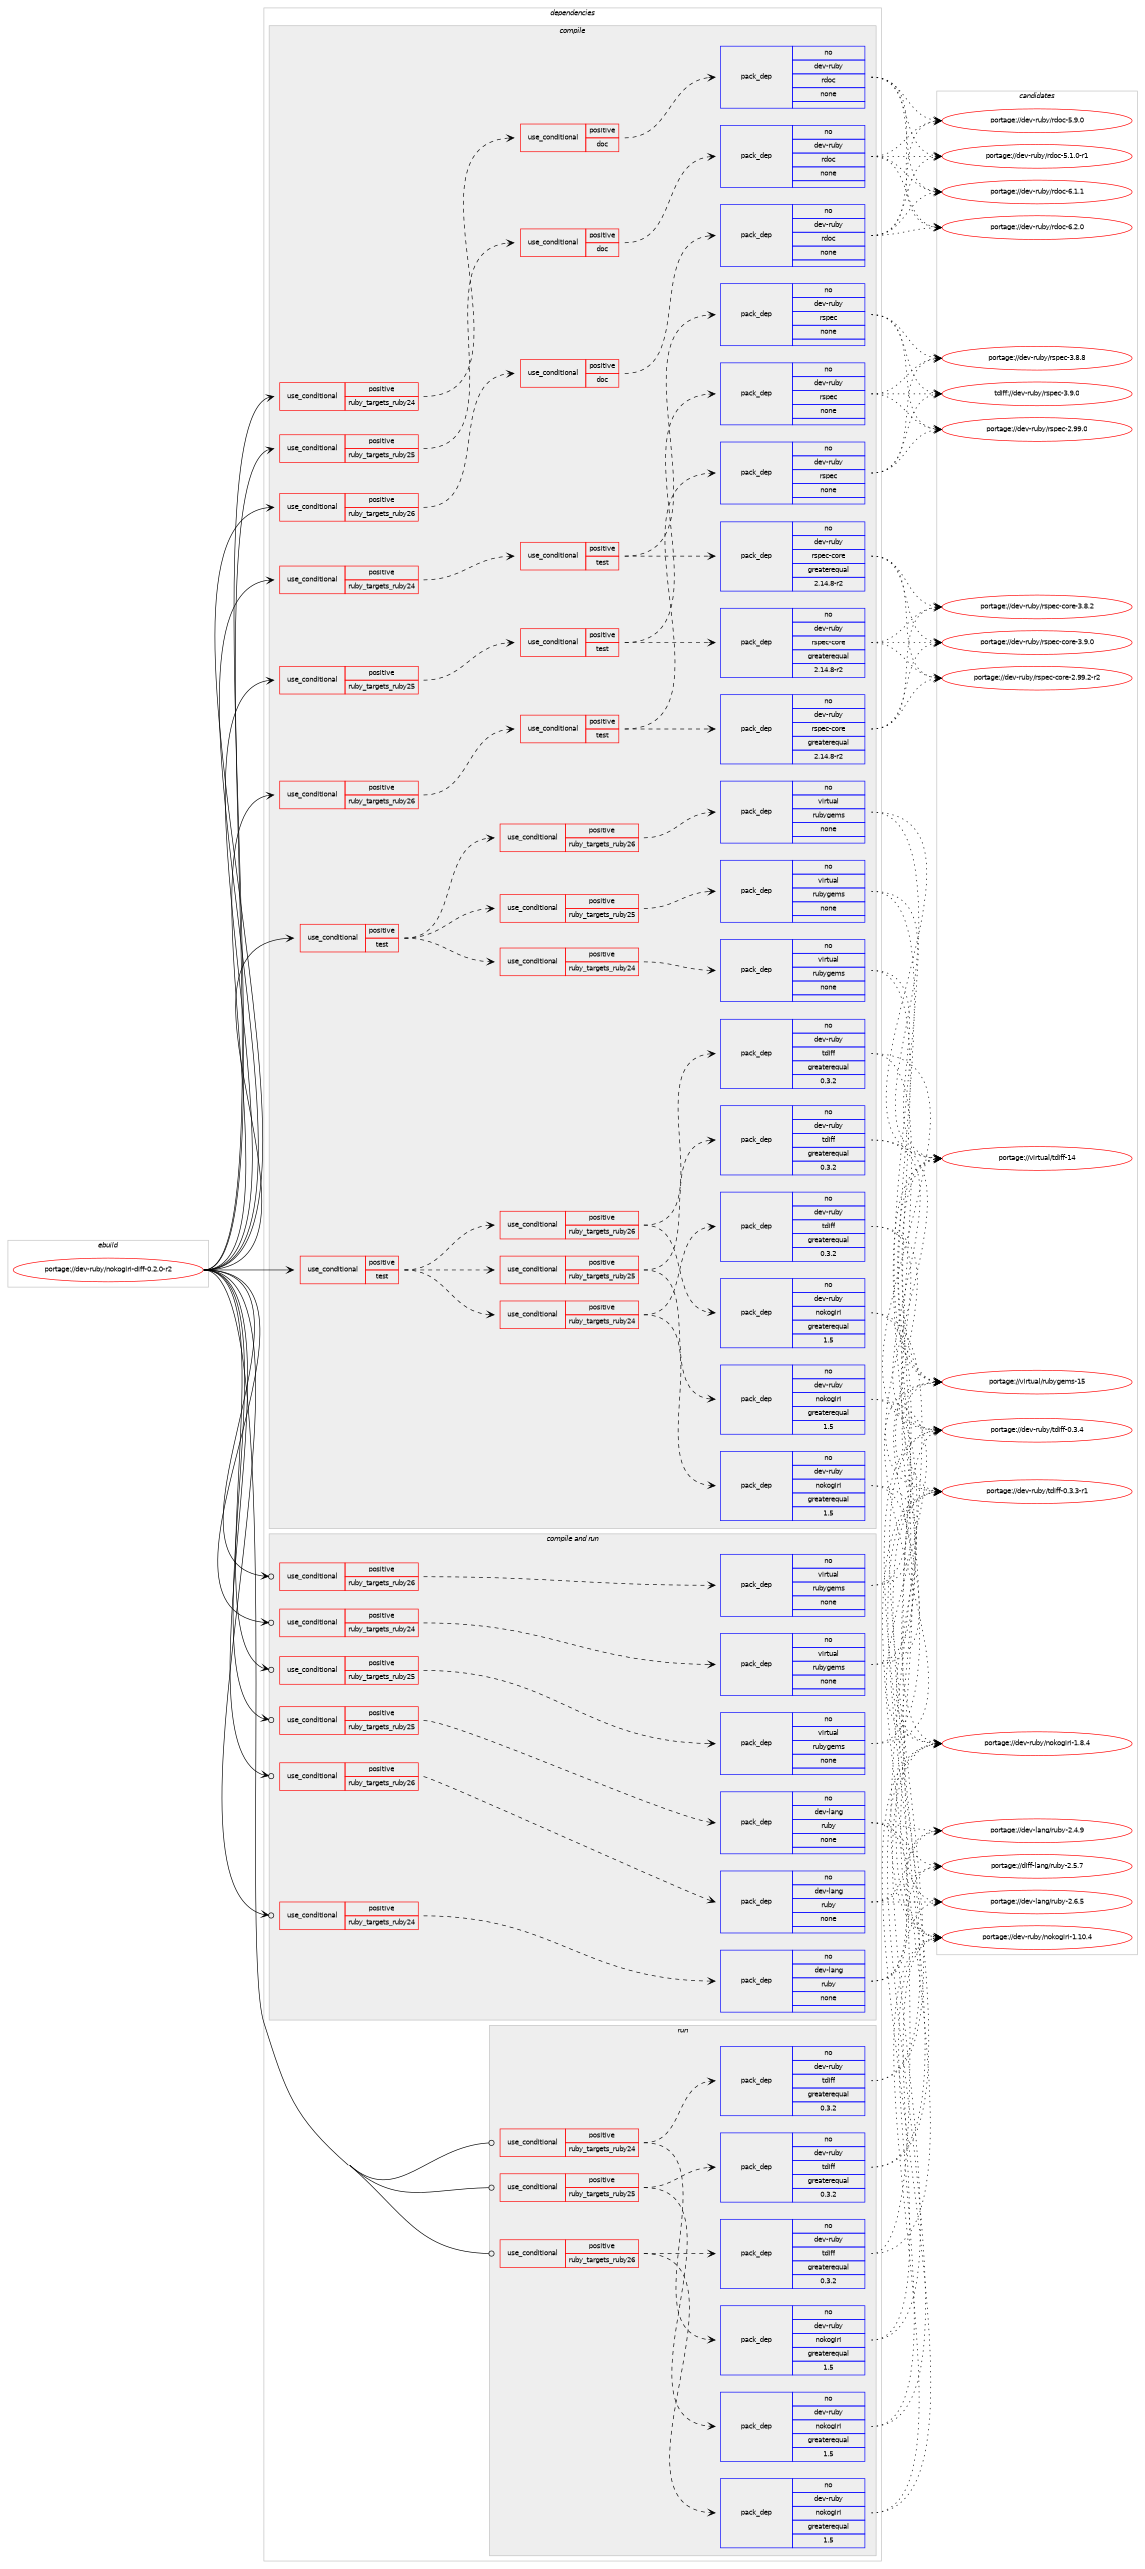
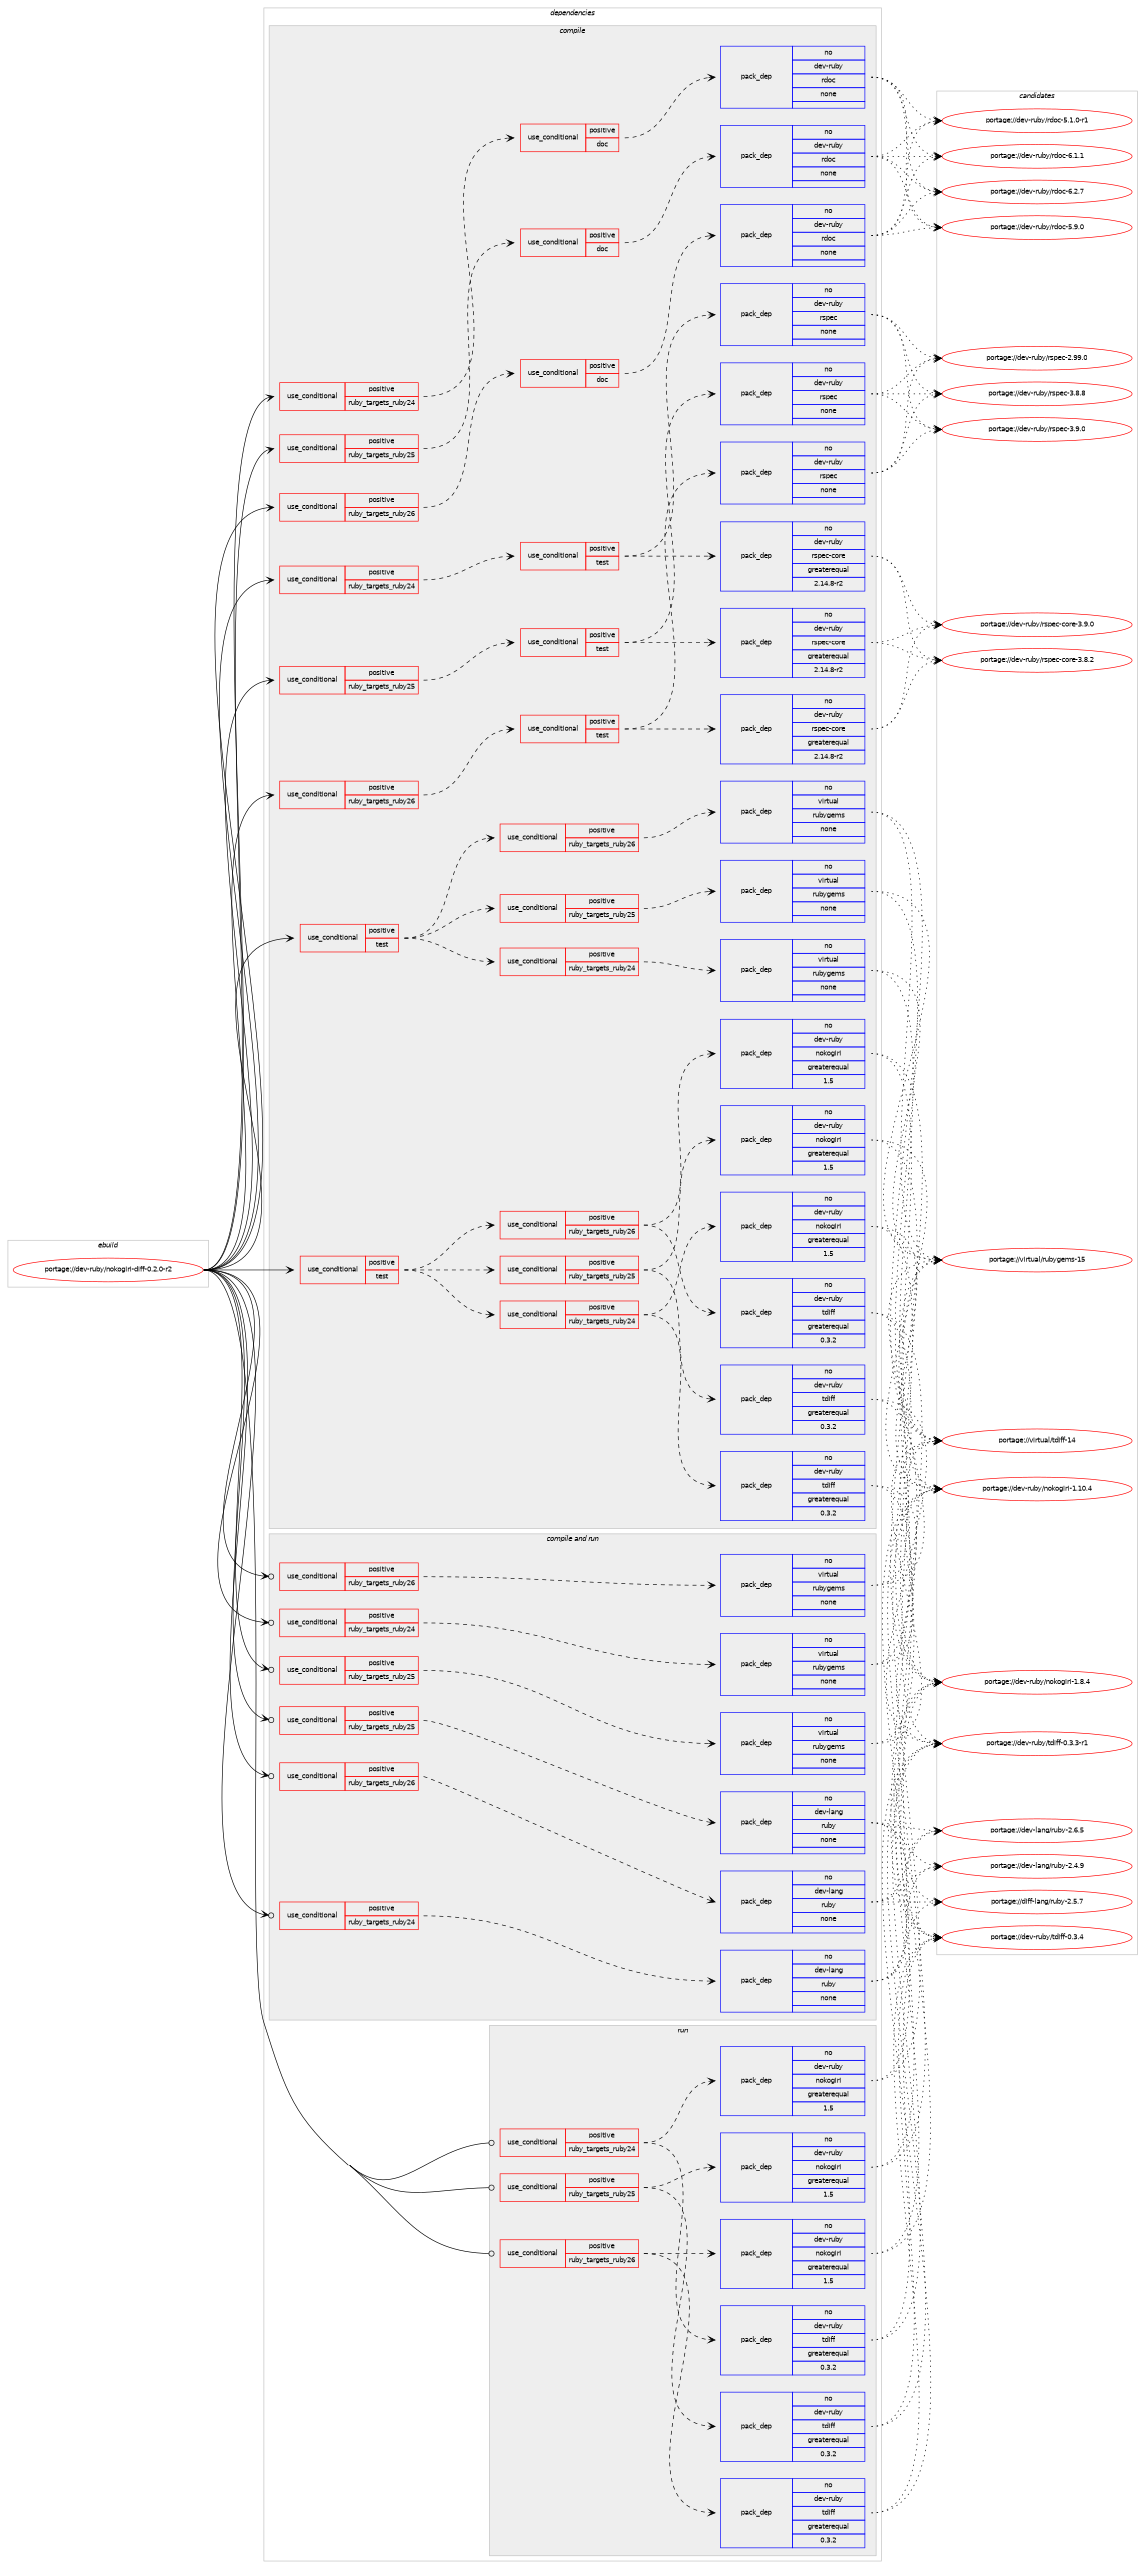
(1037, 228) -> (1037, 192)
(1037, 394) -> (1037, 429)
(1037, 678) -> none
